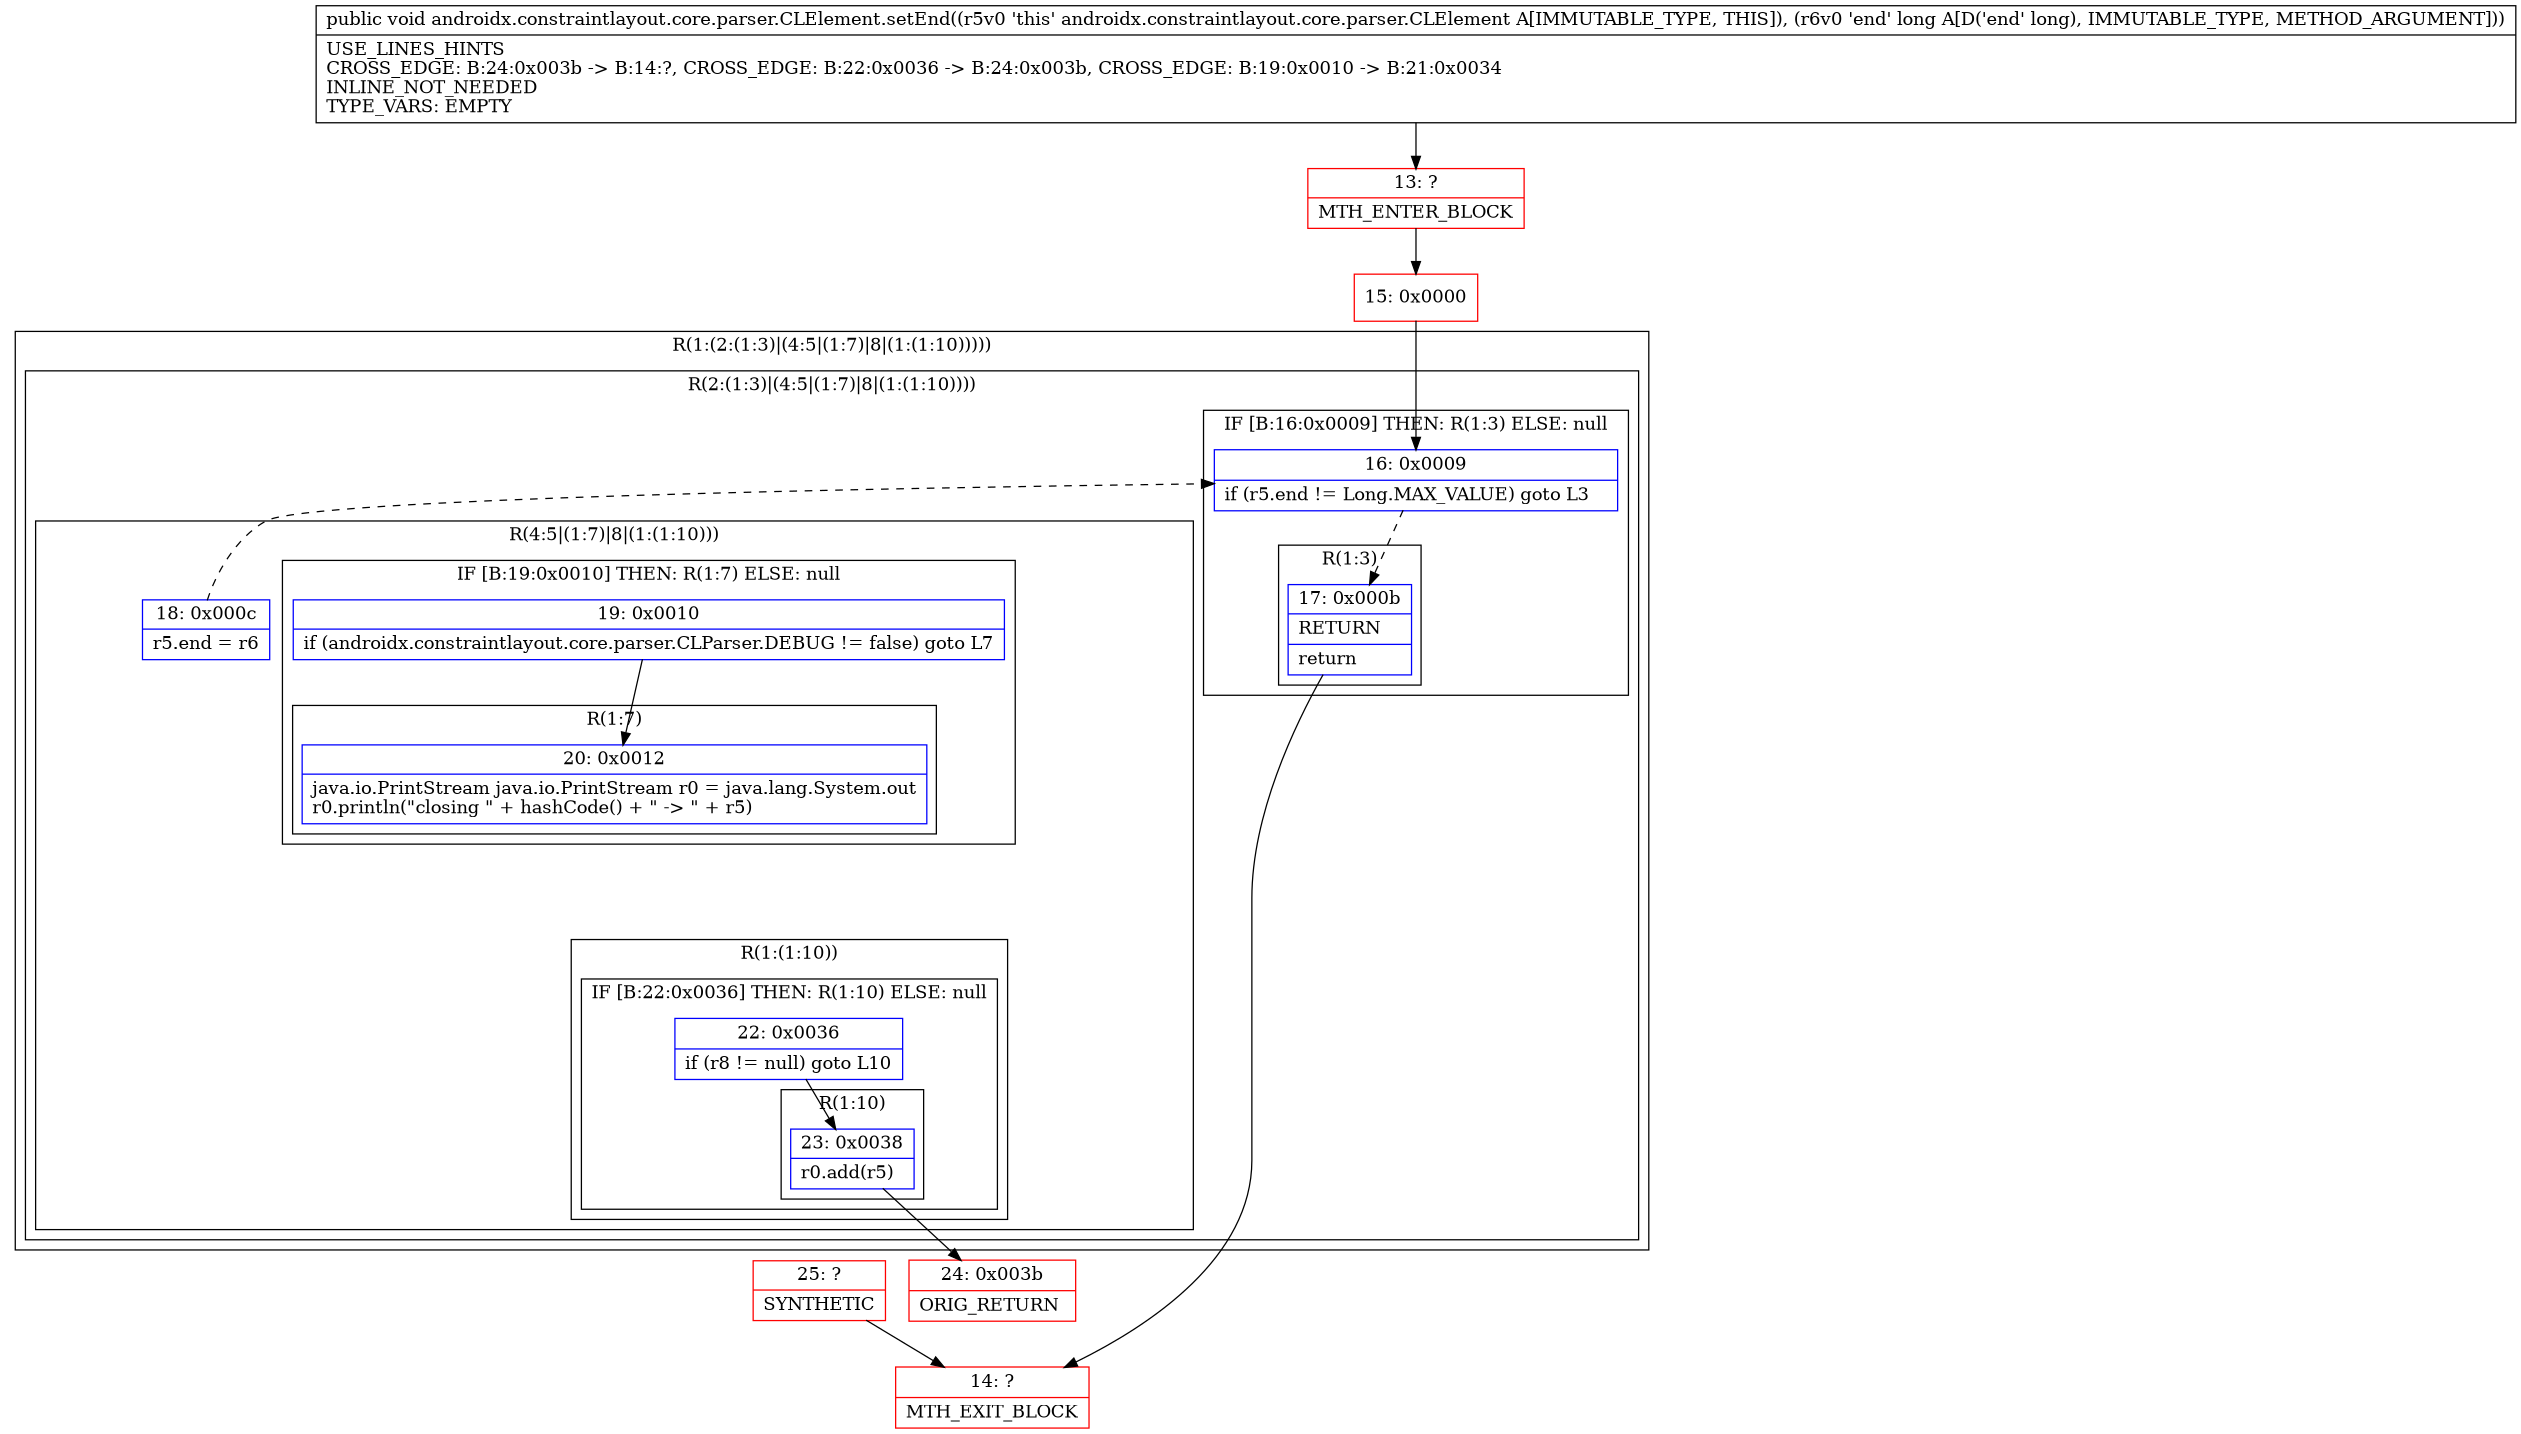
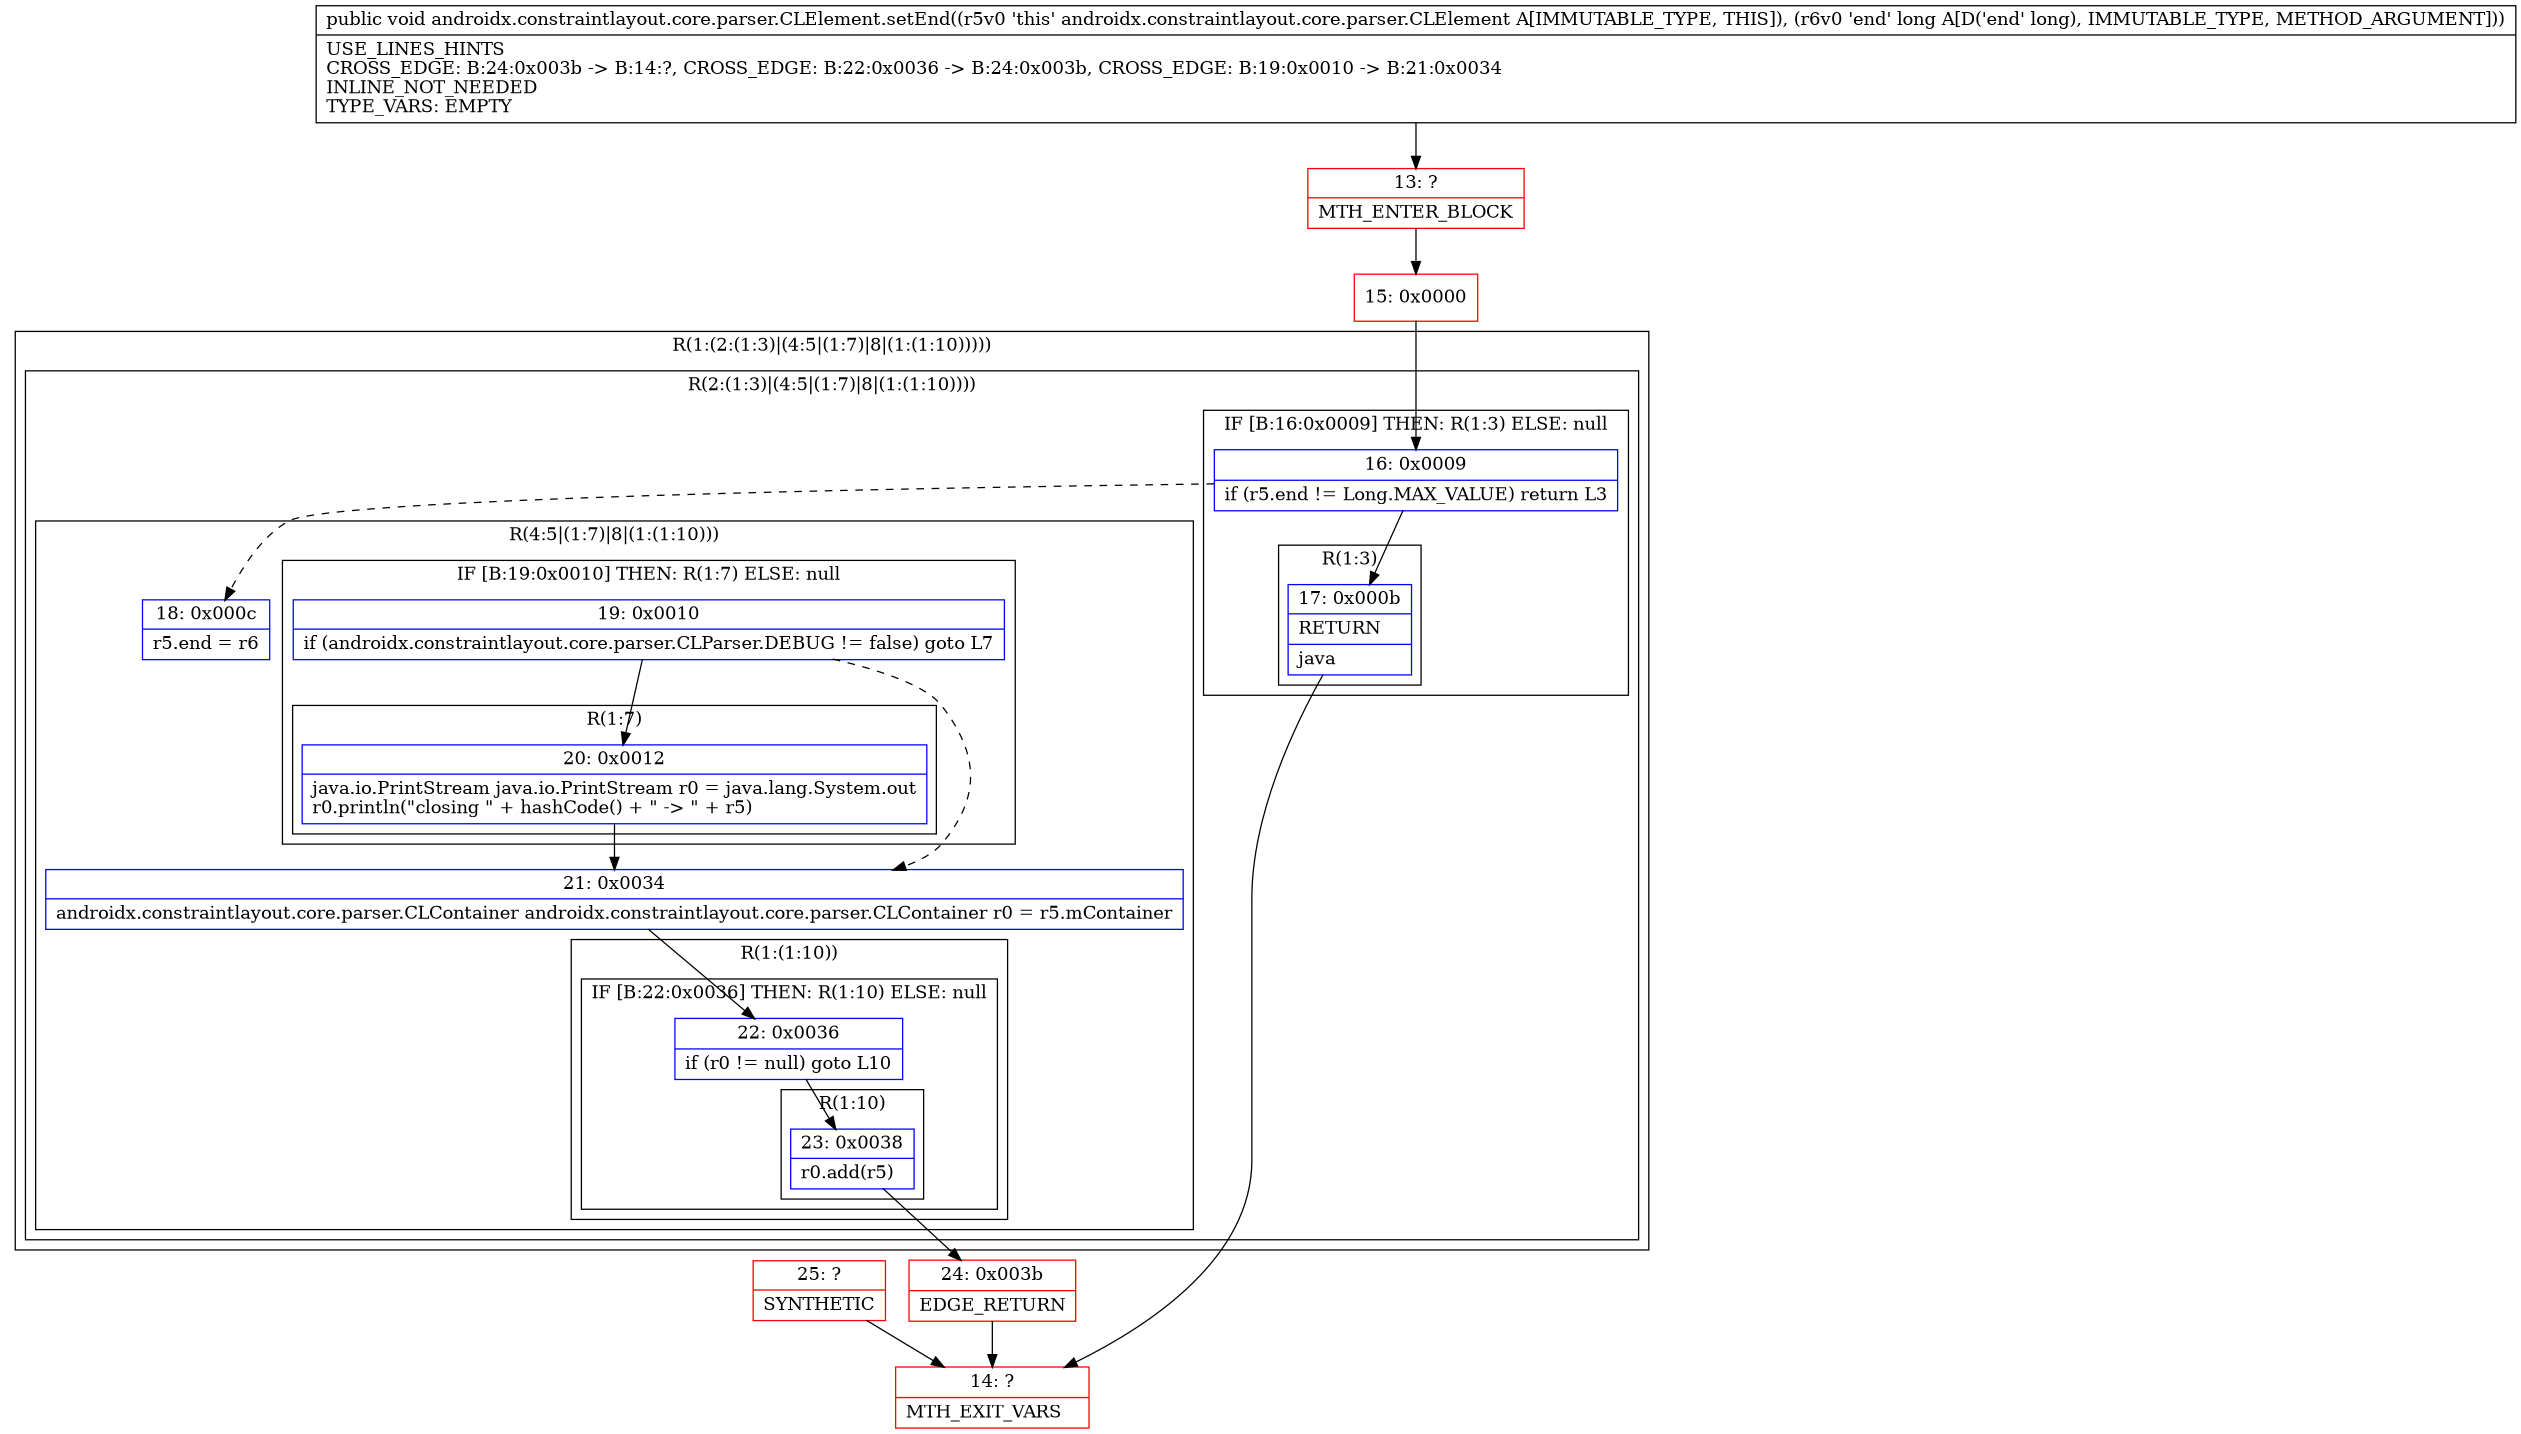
(683, 494) -> (706, 494)
(1407, 495) -> (1416, 495)
(1391, 537) -> (1391, 537)
(1328, 659) -> (1317, 659)
none -> (614, 899)
(789, 1064) -> (789, 1064)
(989, 1305) -> (992, 1305)
none -> (992, 1338)
(992, 1412) -> (984, 1412)
